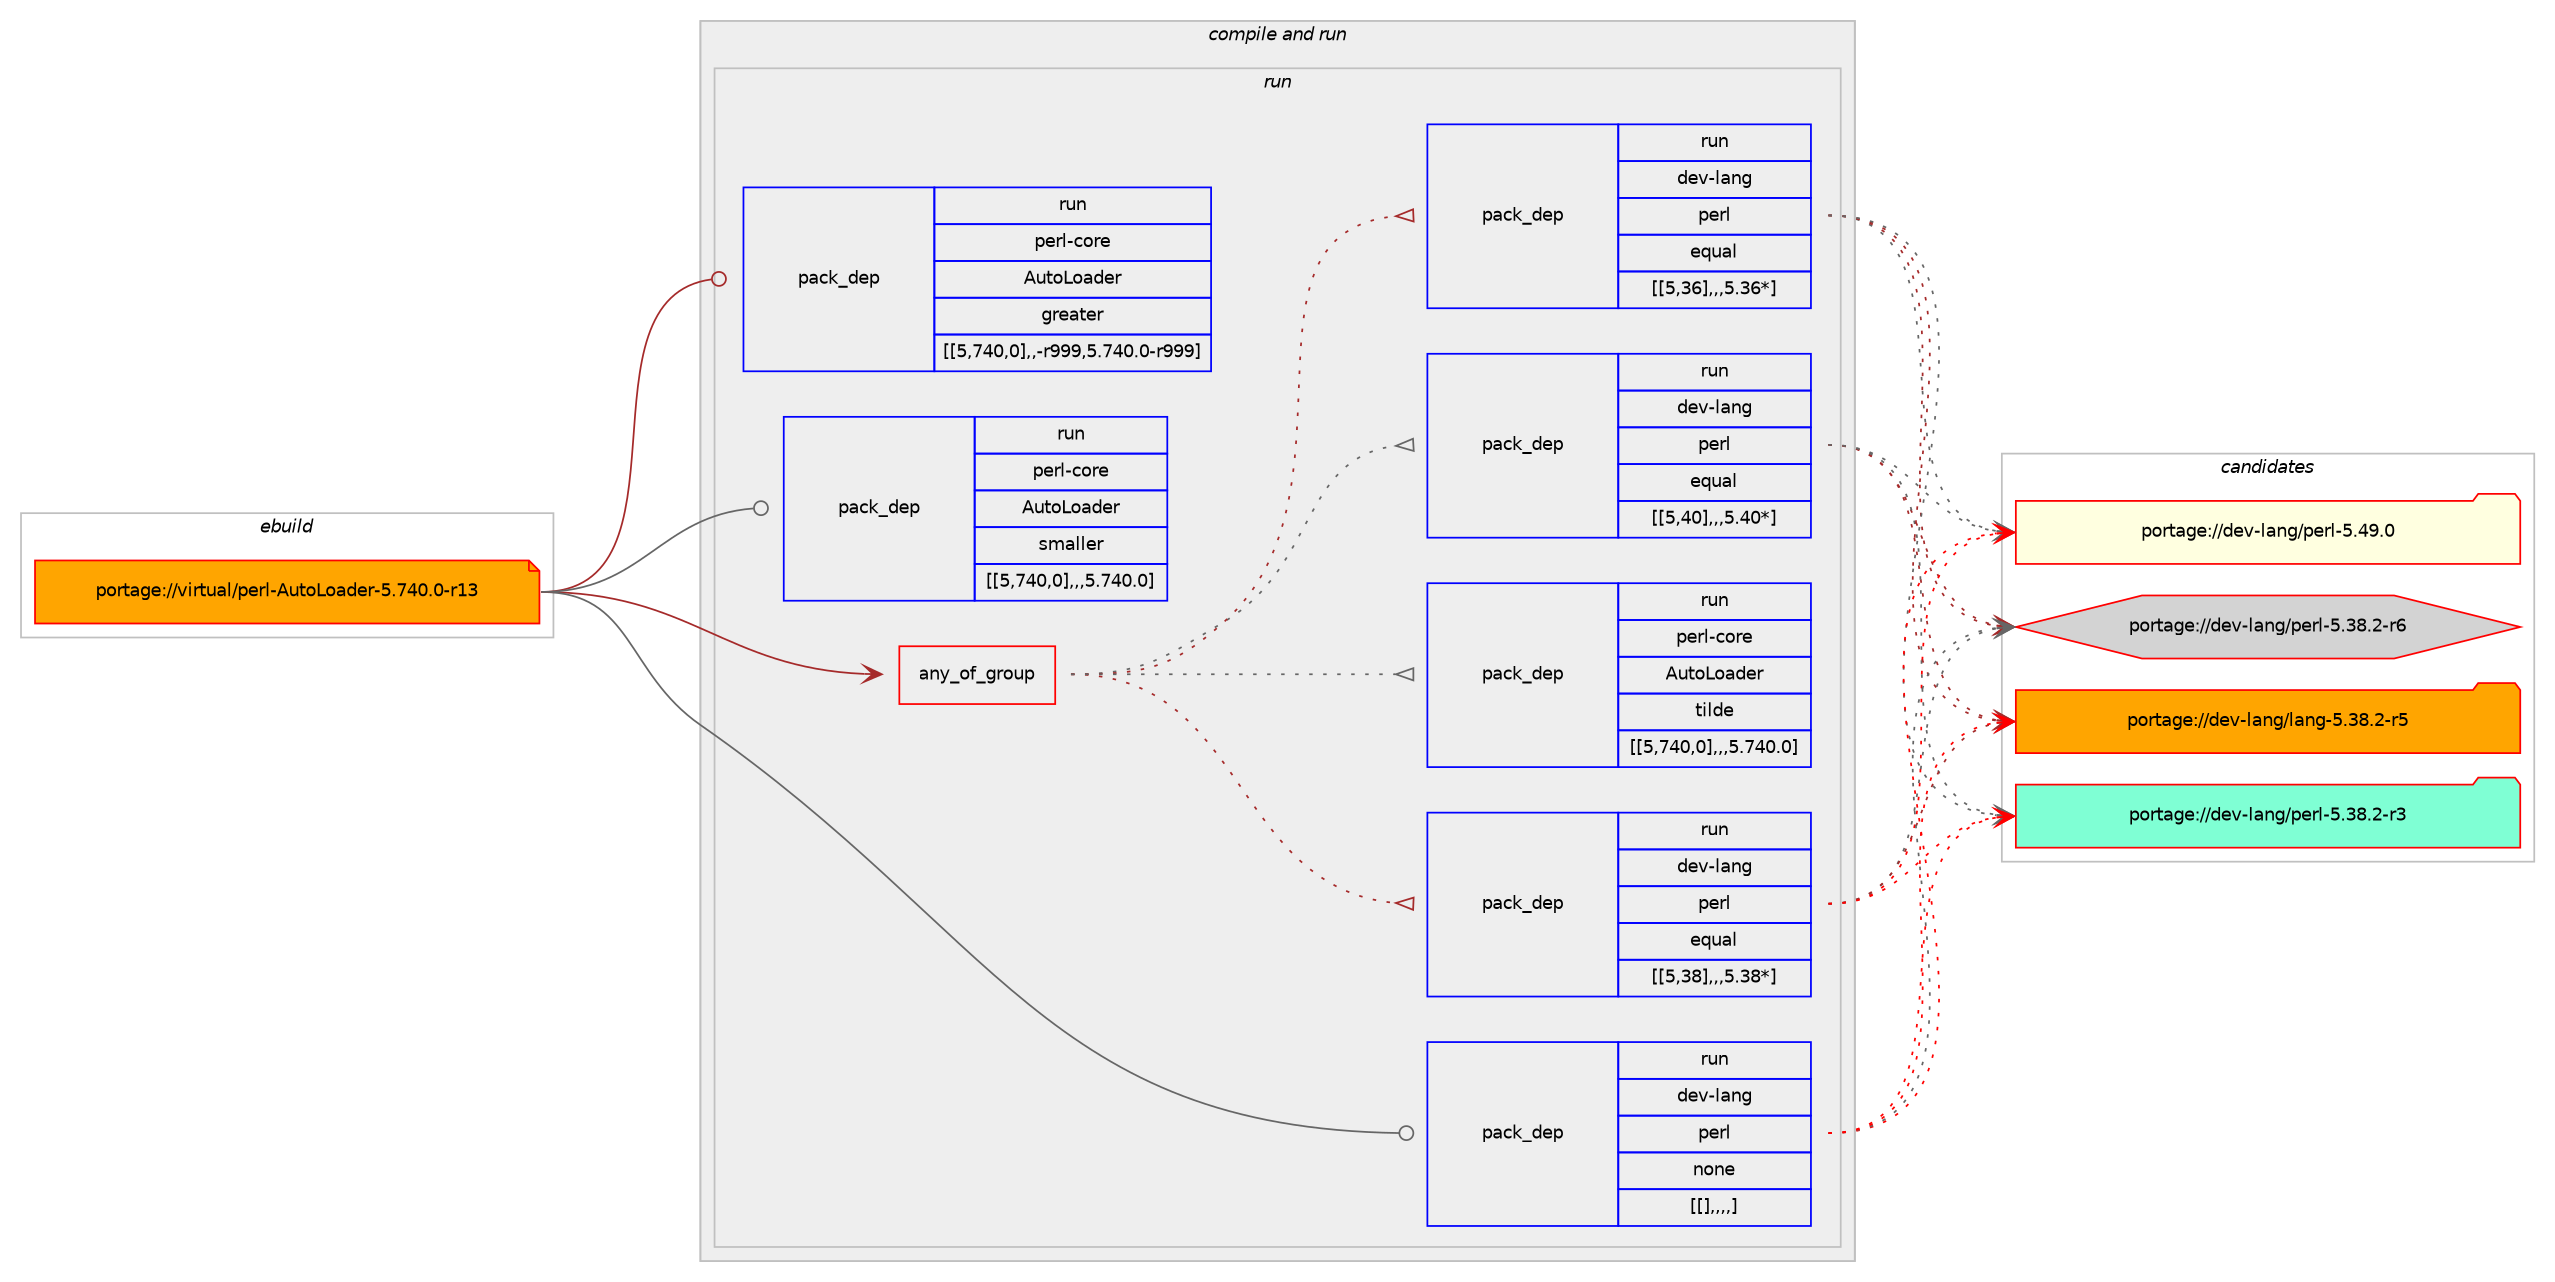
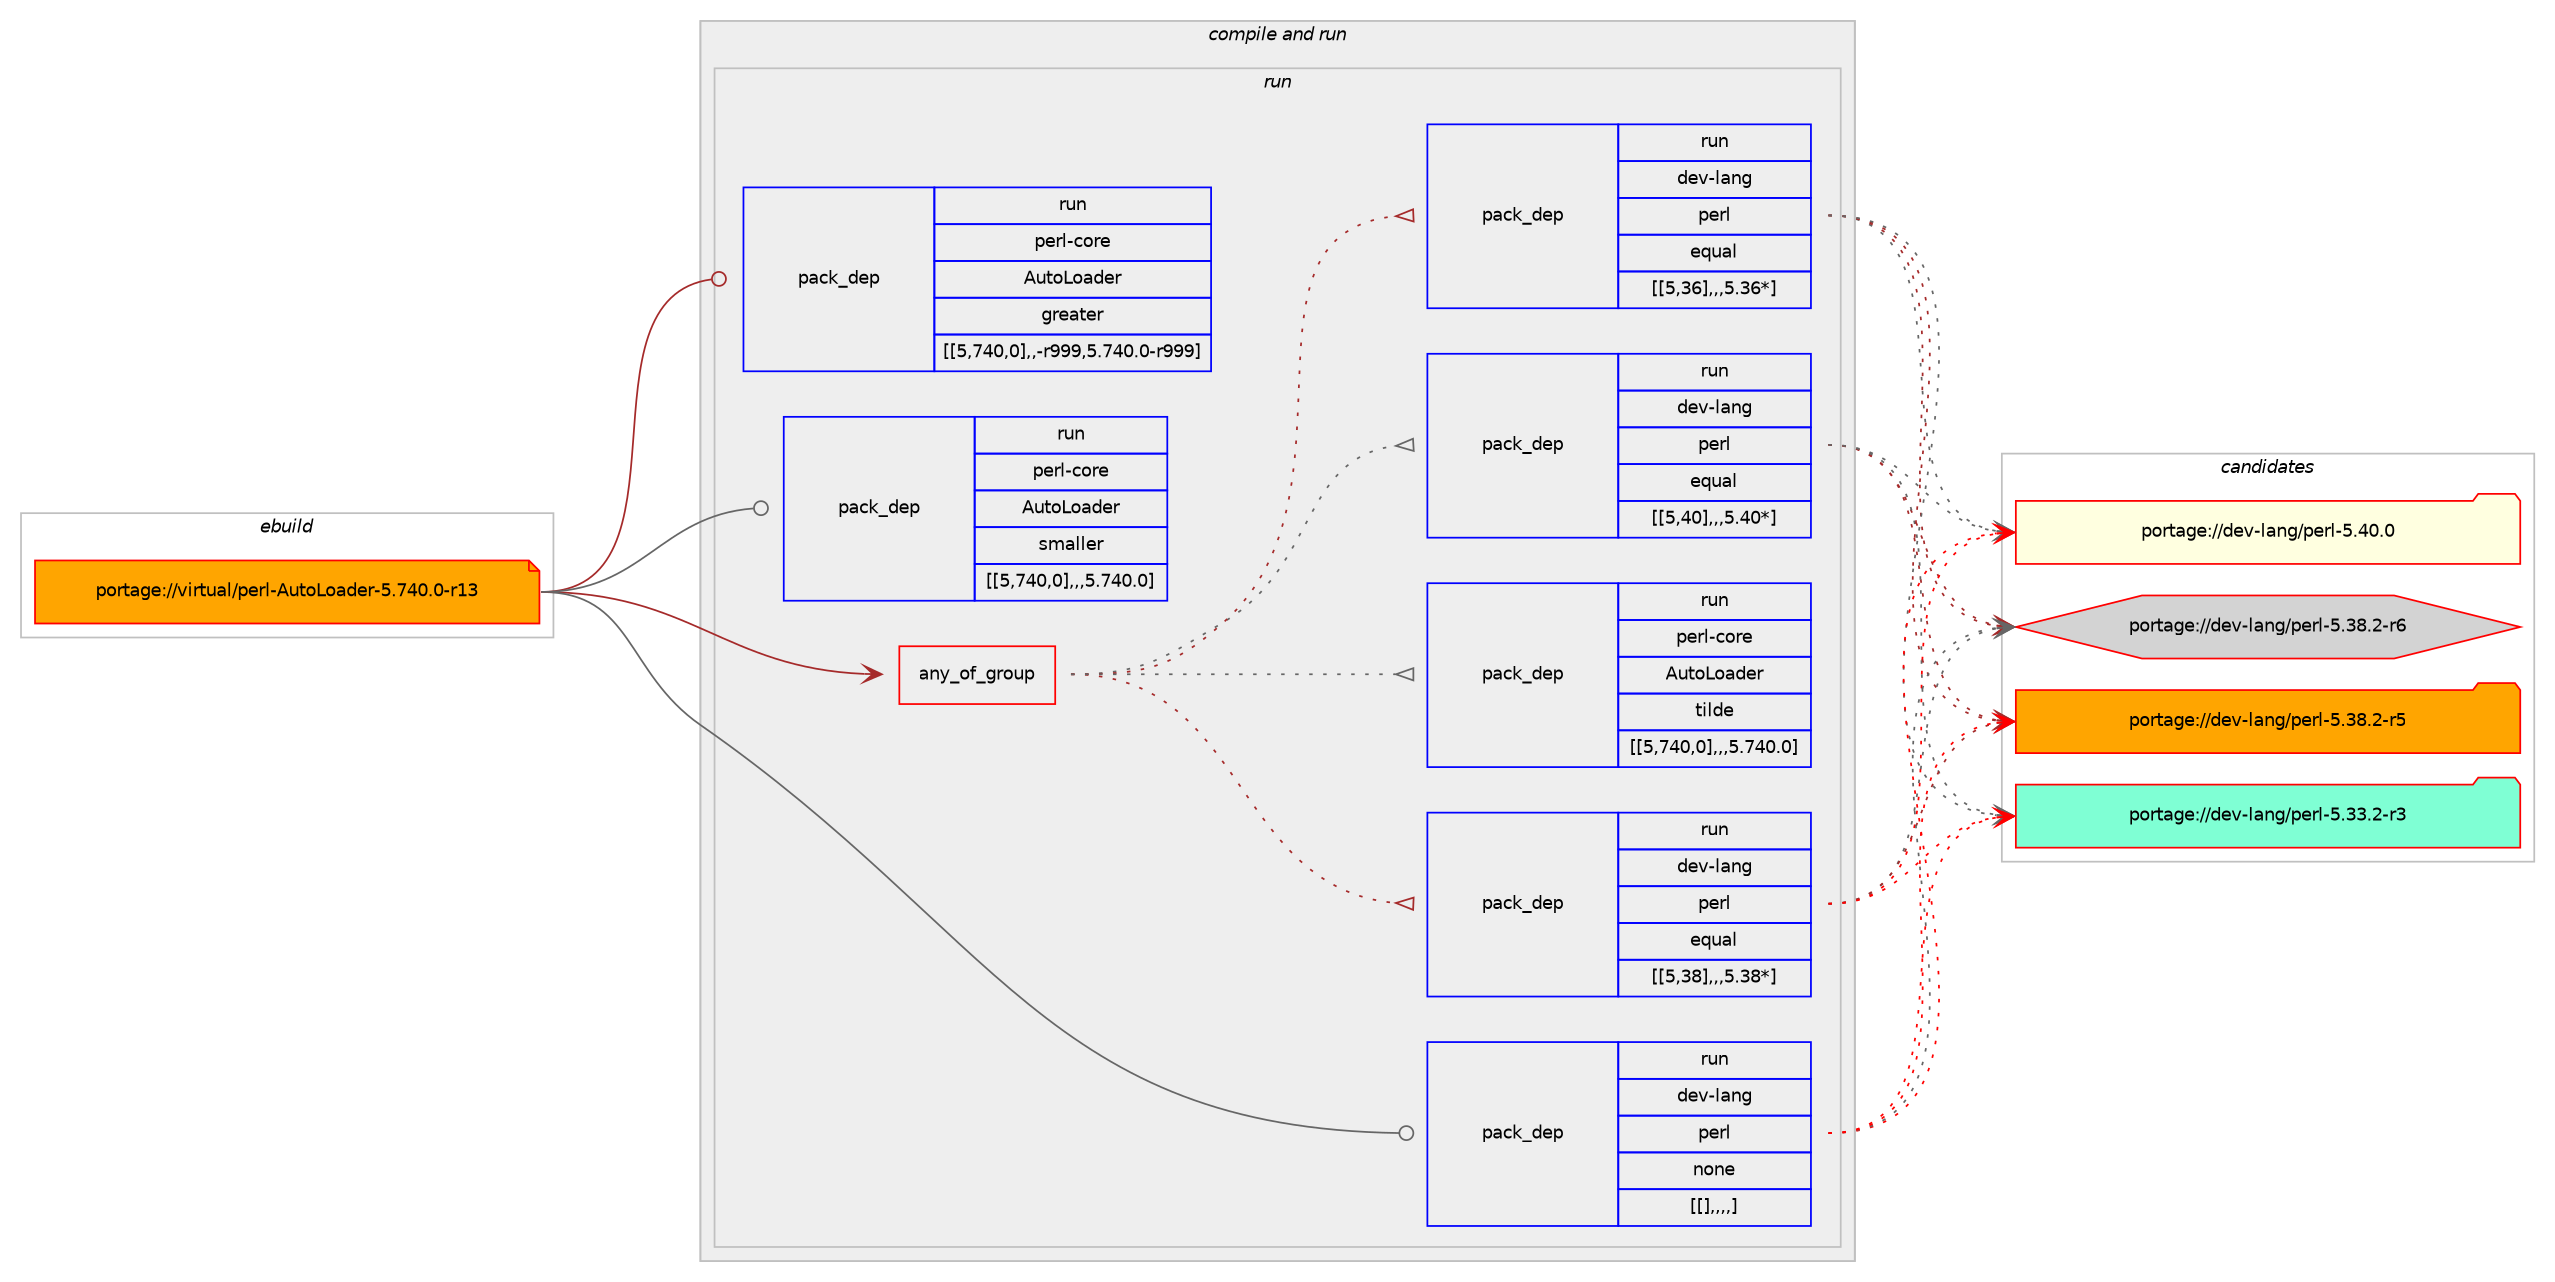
(2268, 532) -> (2268, 532)
(2268, 722) -> (2268, 722)
(2268, 816) -> (2268, 816)
